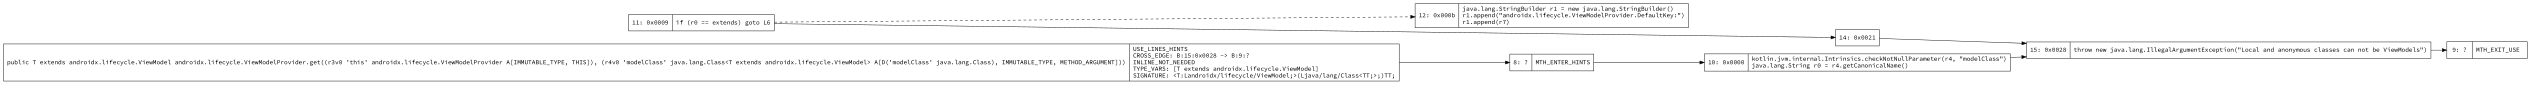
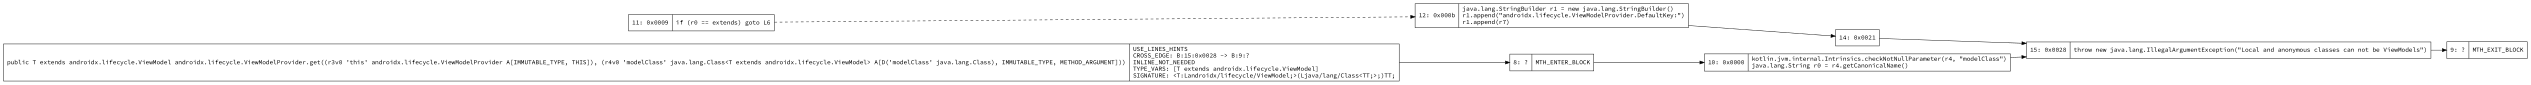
(1303, 31) -> (1760, 31)
(2498, 50) -> (2498, 50)
(1563, 62) -> (1563, 62)
